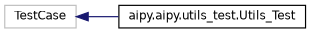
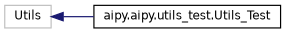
(40, 17) -> (28, 17)
